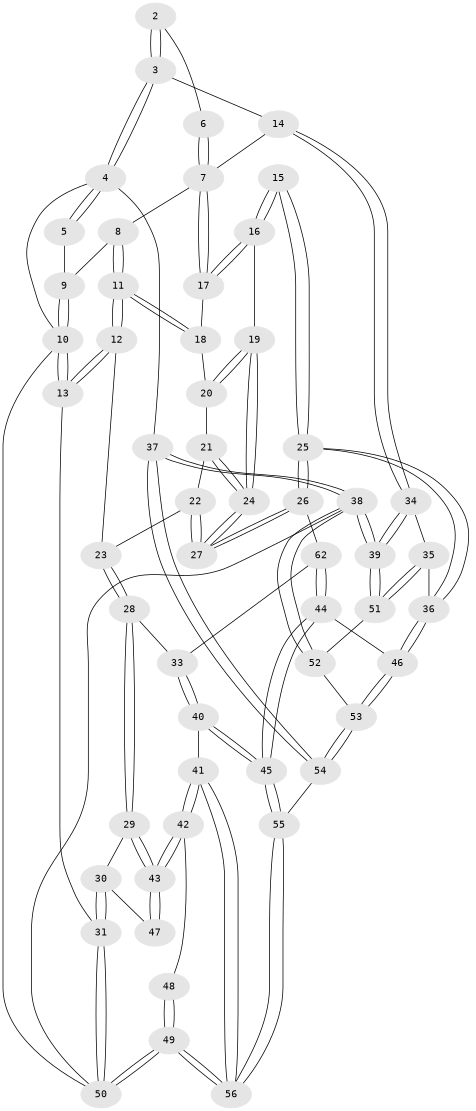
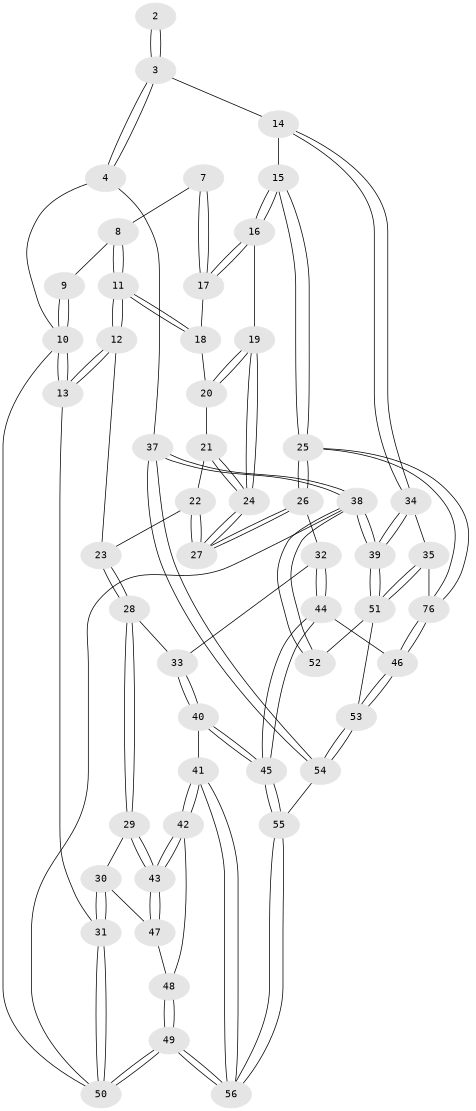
(204, 124) -> none
(241, 151) -> (278, 151)
(64, 232) -> none
(321, 555) -> (321, 555)
(429, 609) -> (429, 609)
(336, 690) -> (366, 663)
none -> (162, 960)
